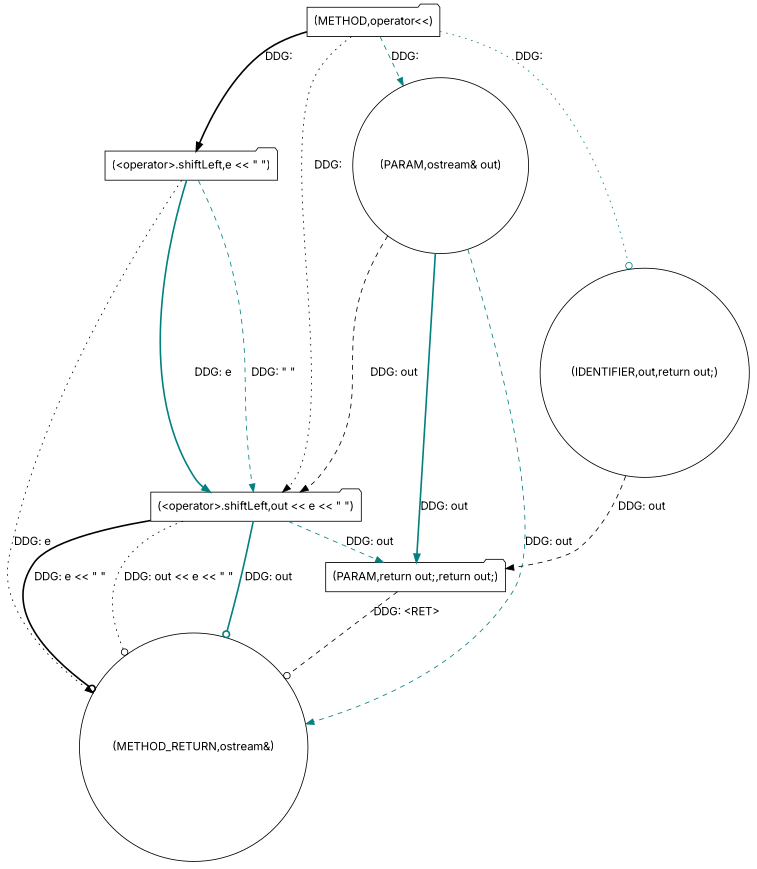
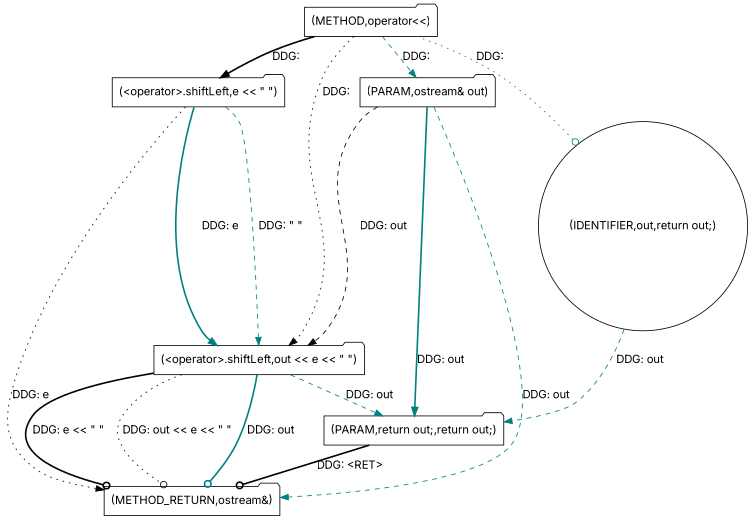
(441, 166) -> (428, 92)
(586, 542) -> (584, 395)
(343, 633) -> (306, 465)
(194, 747) -> (192, 501)
